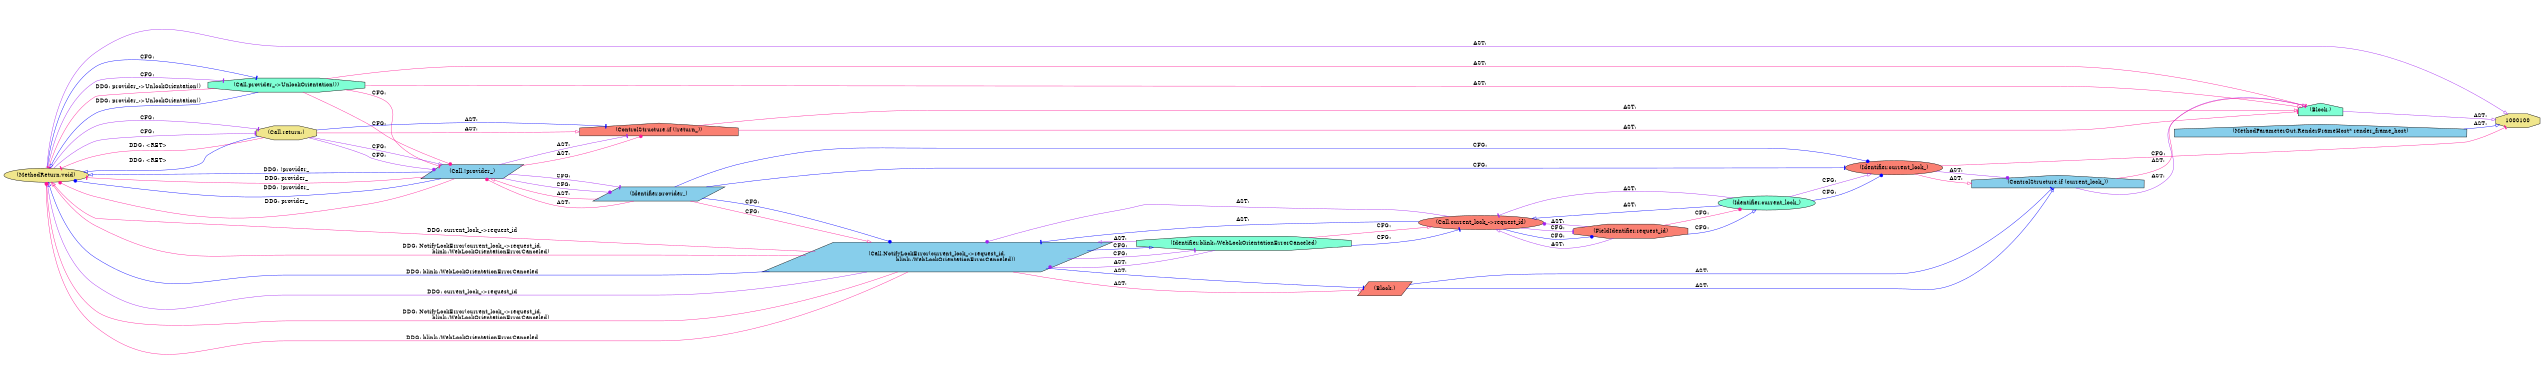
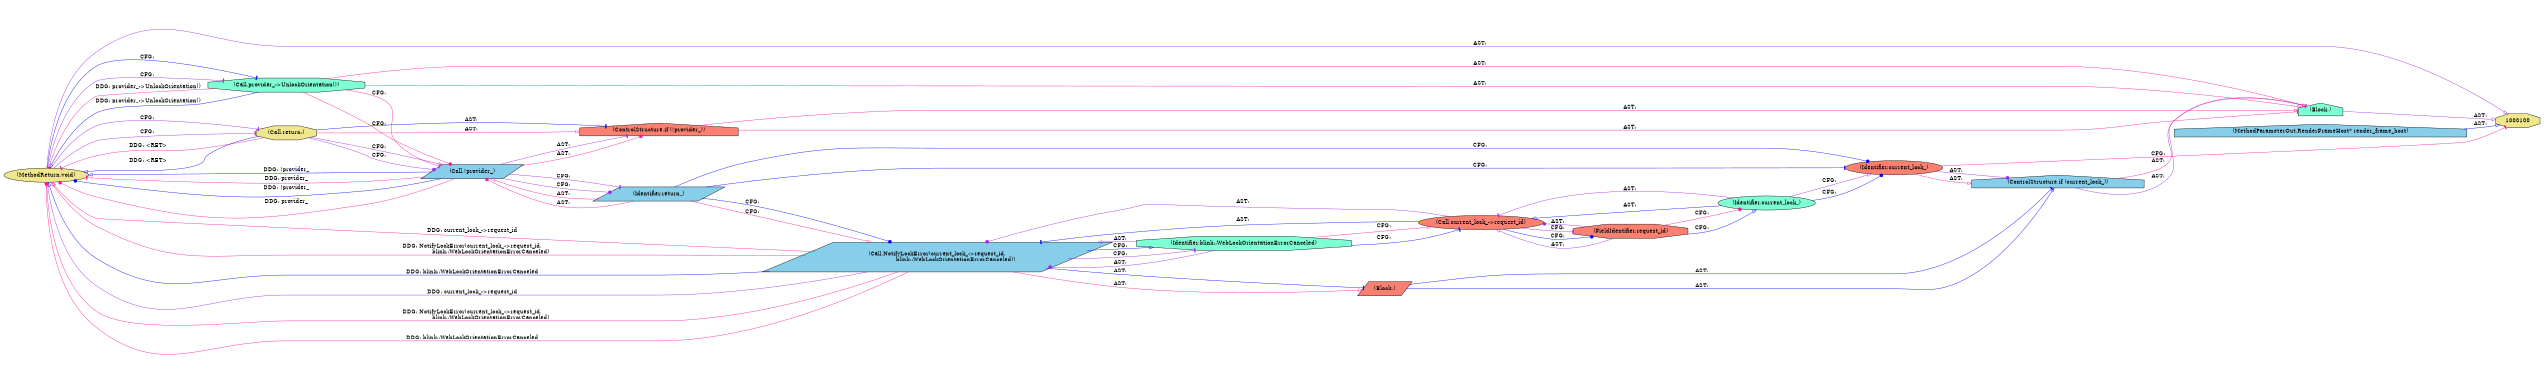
(659, 130) -> (659, 130)
(659, 194) -> (659, 194)
